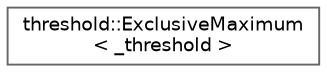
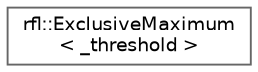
(163, 36) -> (129, 36)
